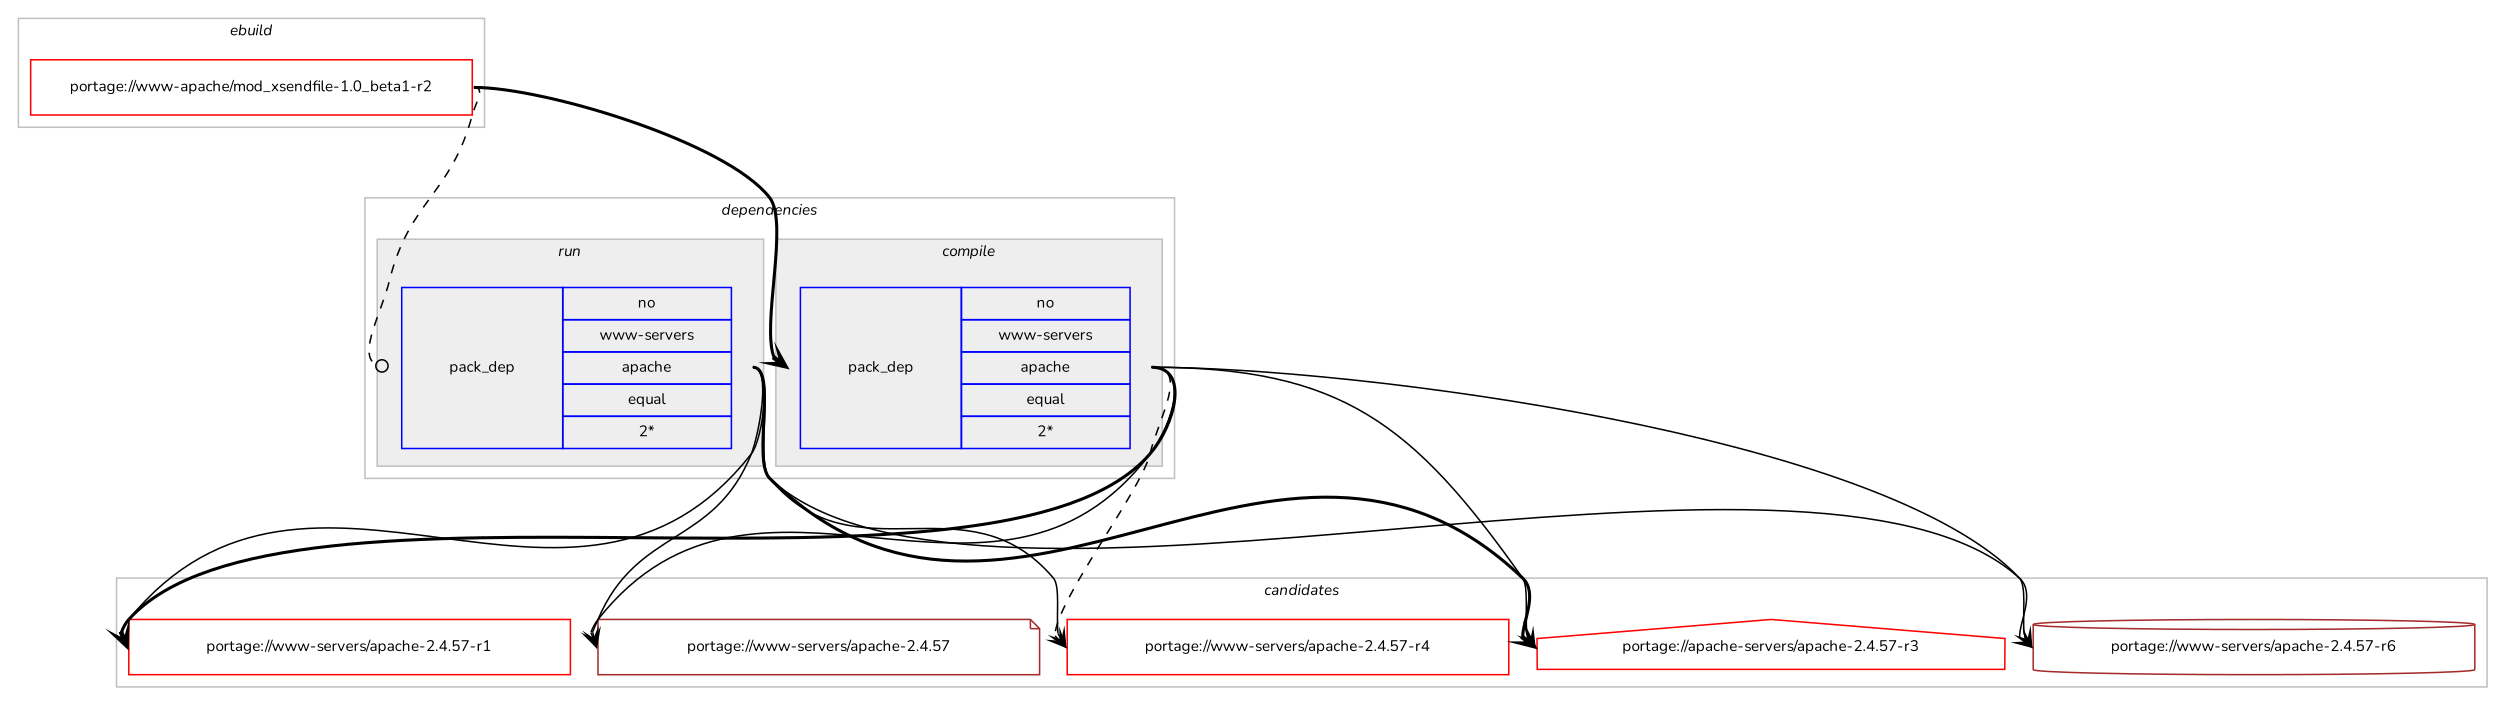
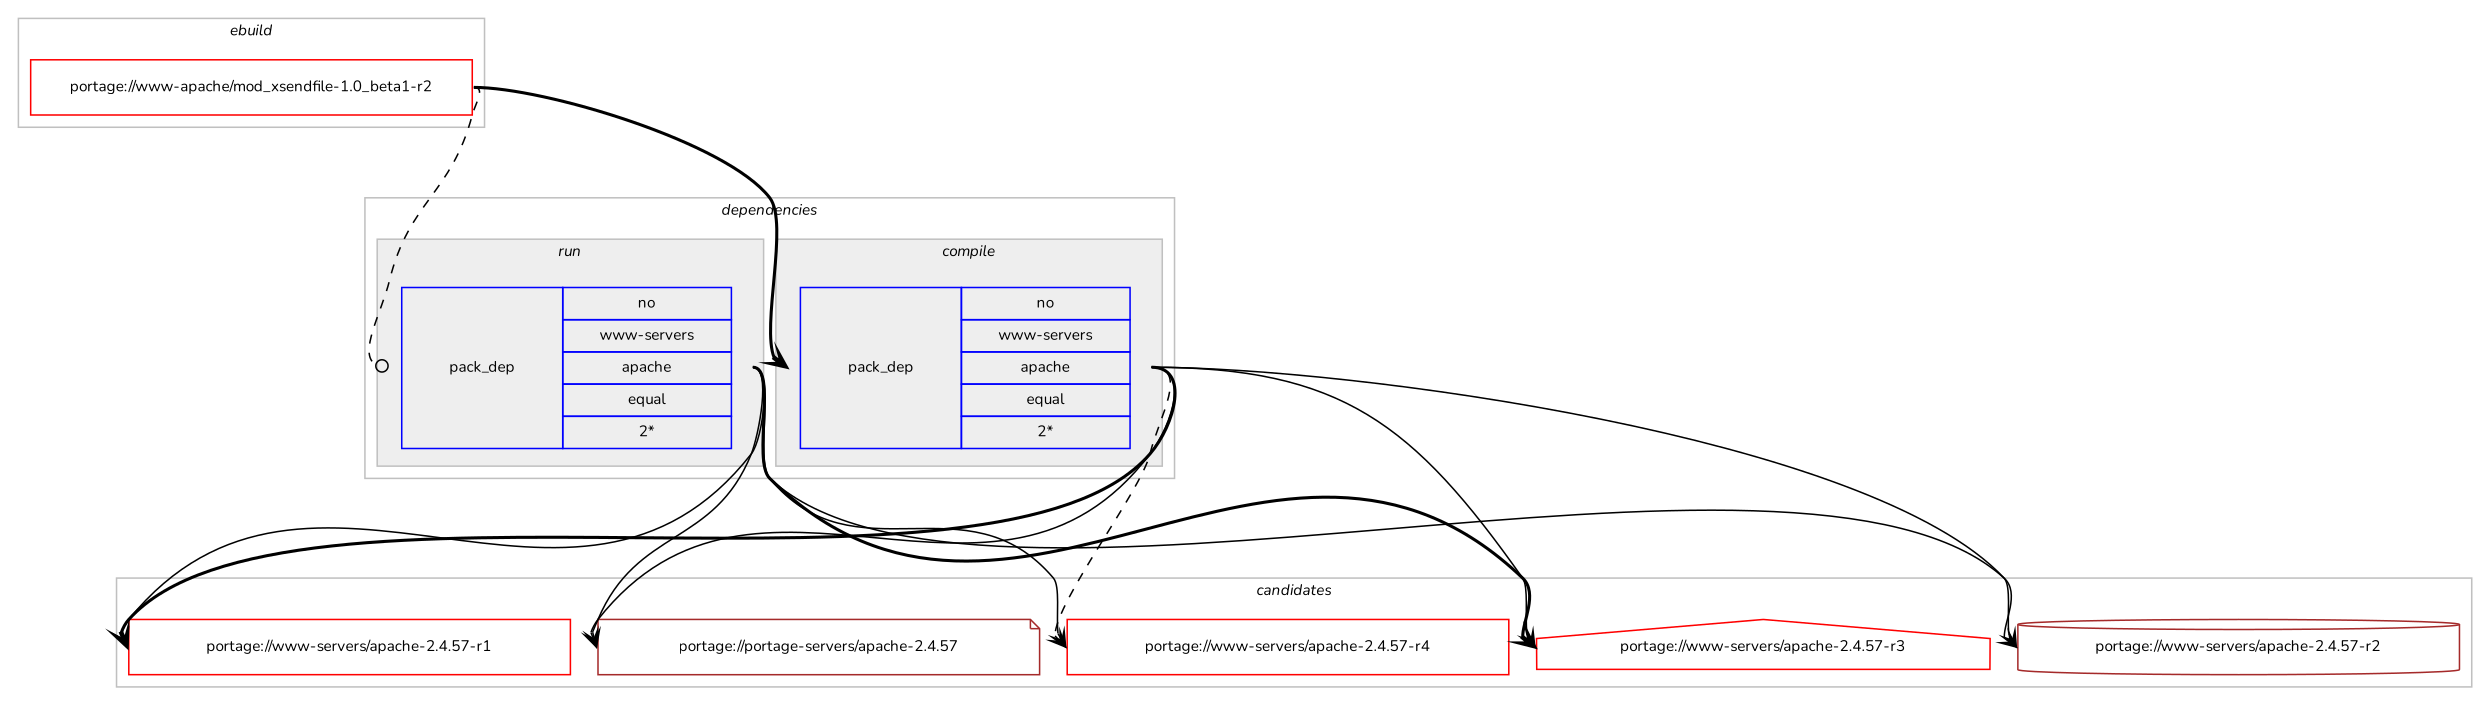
(819, 647) -> (819, 647)
(1771, 647) -> (1763, 647)
(2254, 647) -> (2239, 647)
